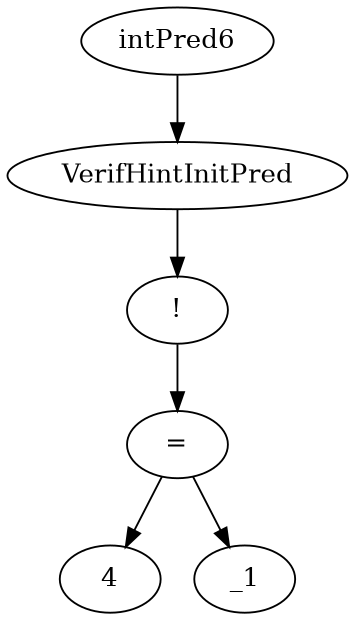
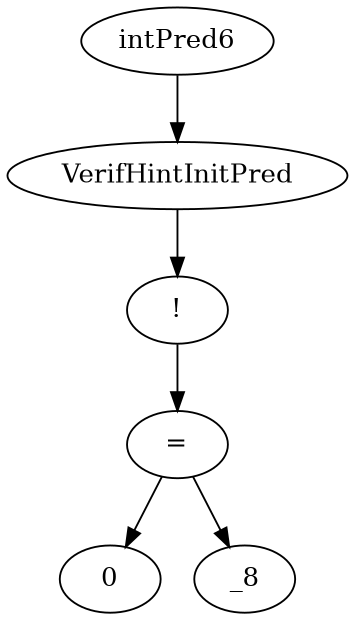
(110, 579) -> (110, 579)
(245, 579) -> (245, 579)
